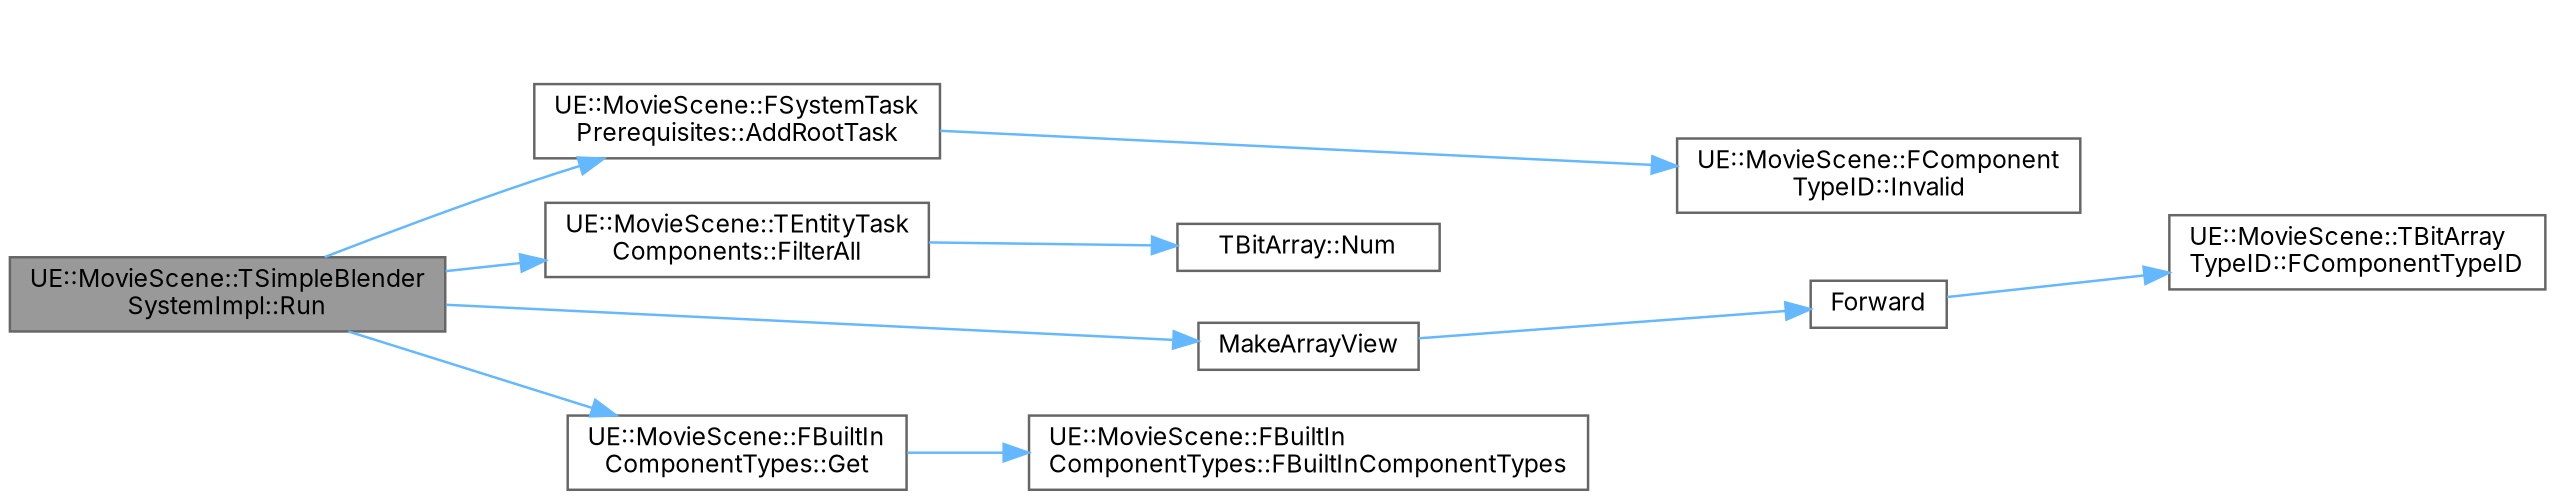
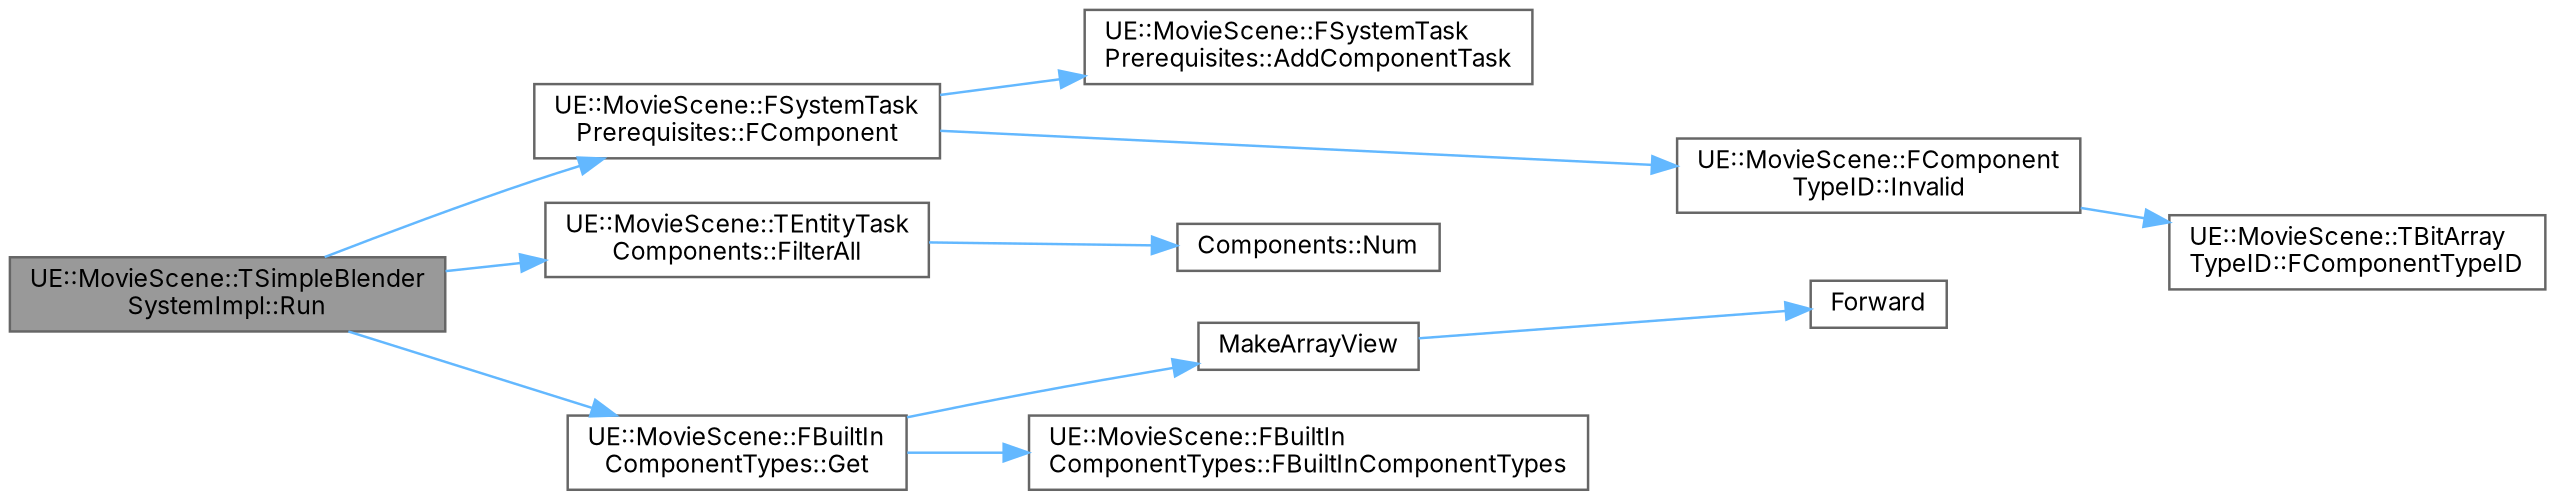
none -> (1309, 47)
(737, 121) -> (737, 121)
(1309, 247) -> (1309, 247)
(2046, 286) -> (2113, 213)
(809, 322) -> (1040, 391)
